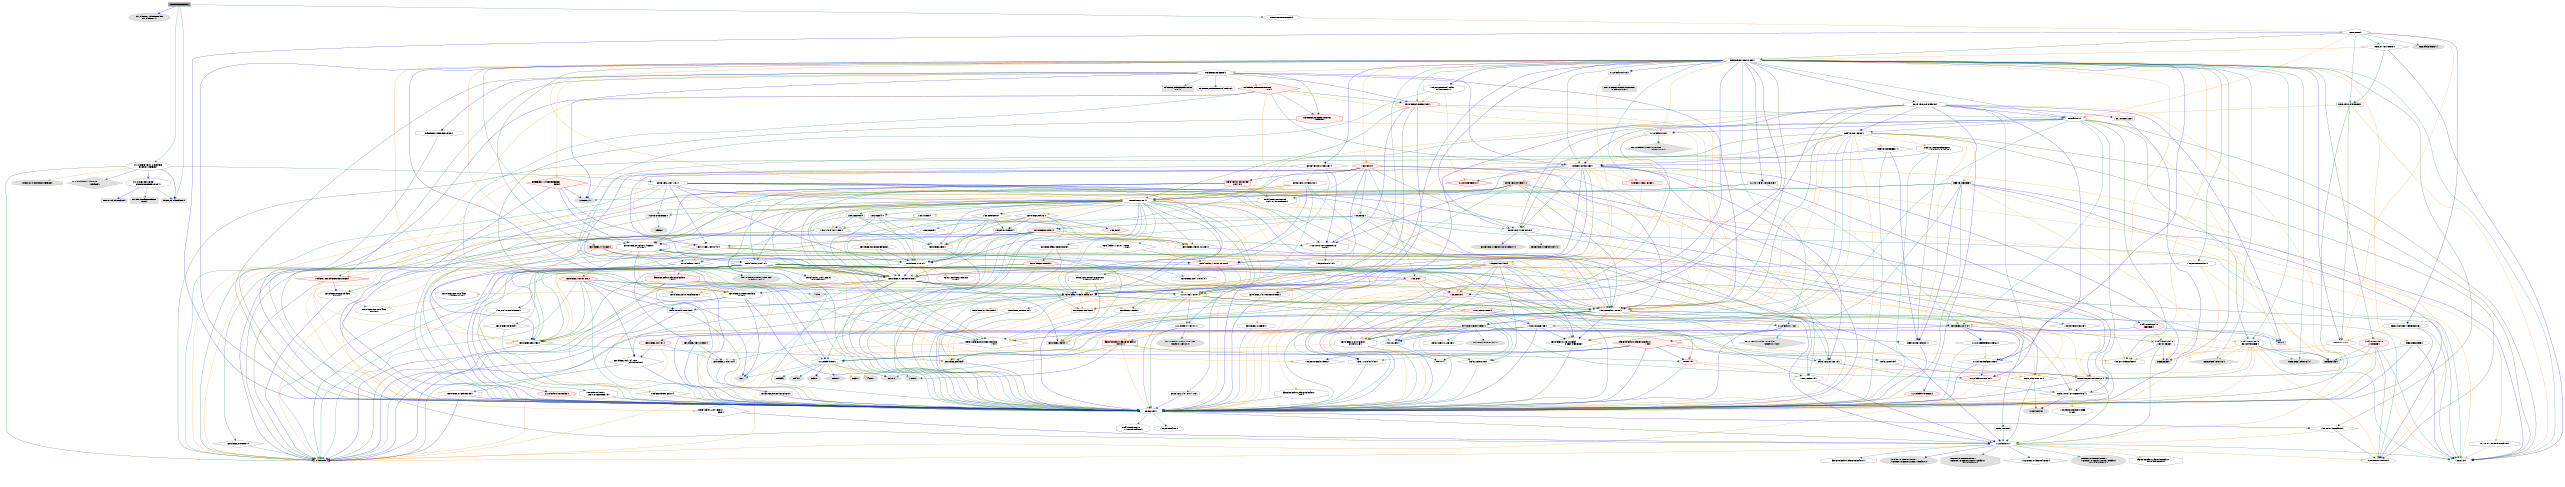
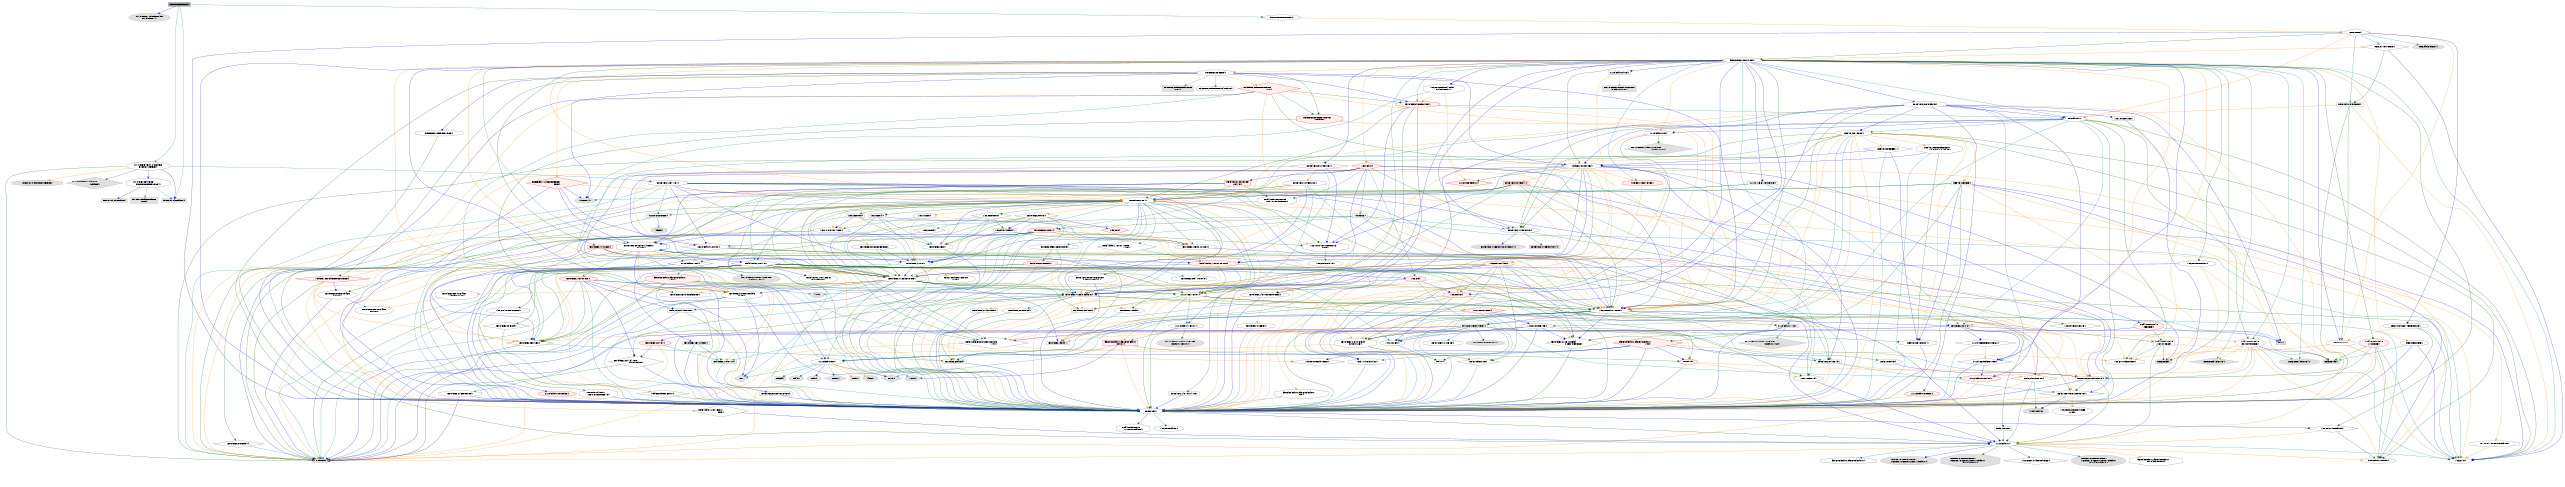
(2003, 111) -> (2003, 111)
(708, 247) -> (708, 247)
(2072, 394) -> (2072, 394)
